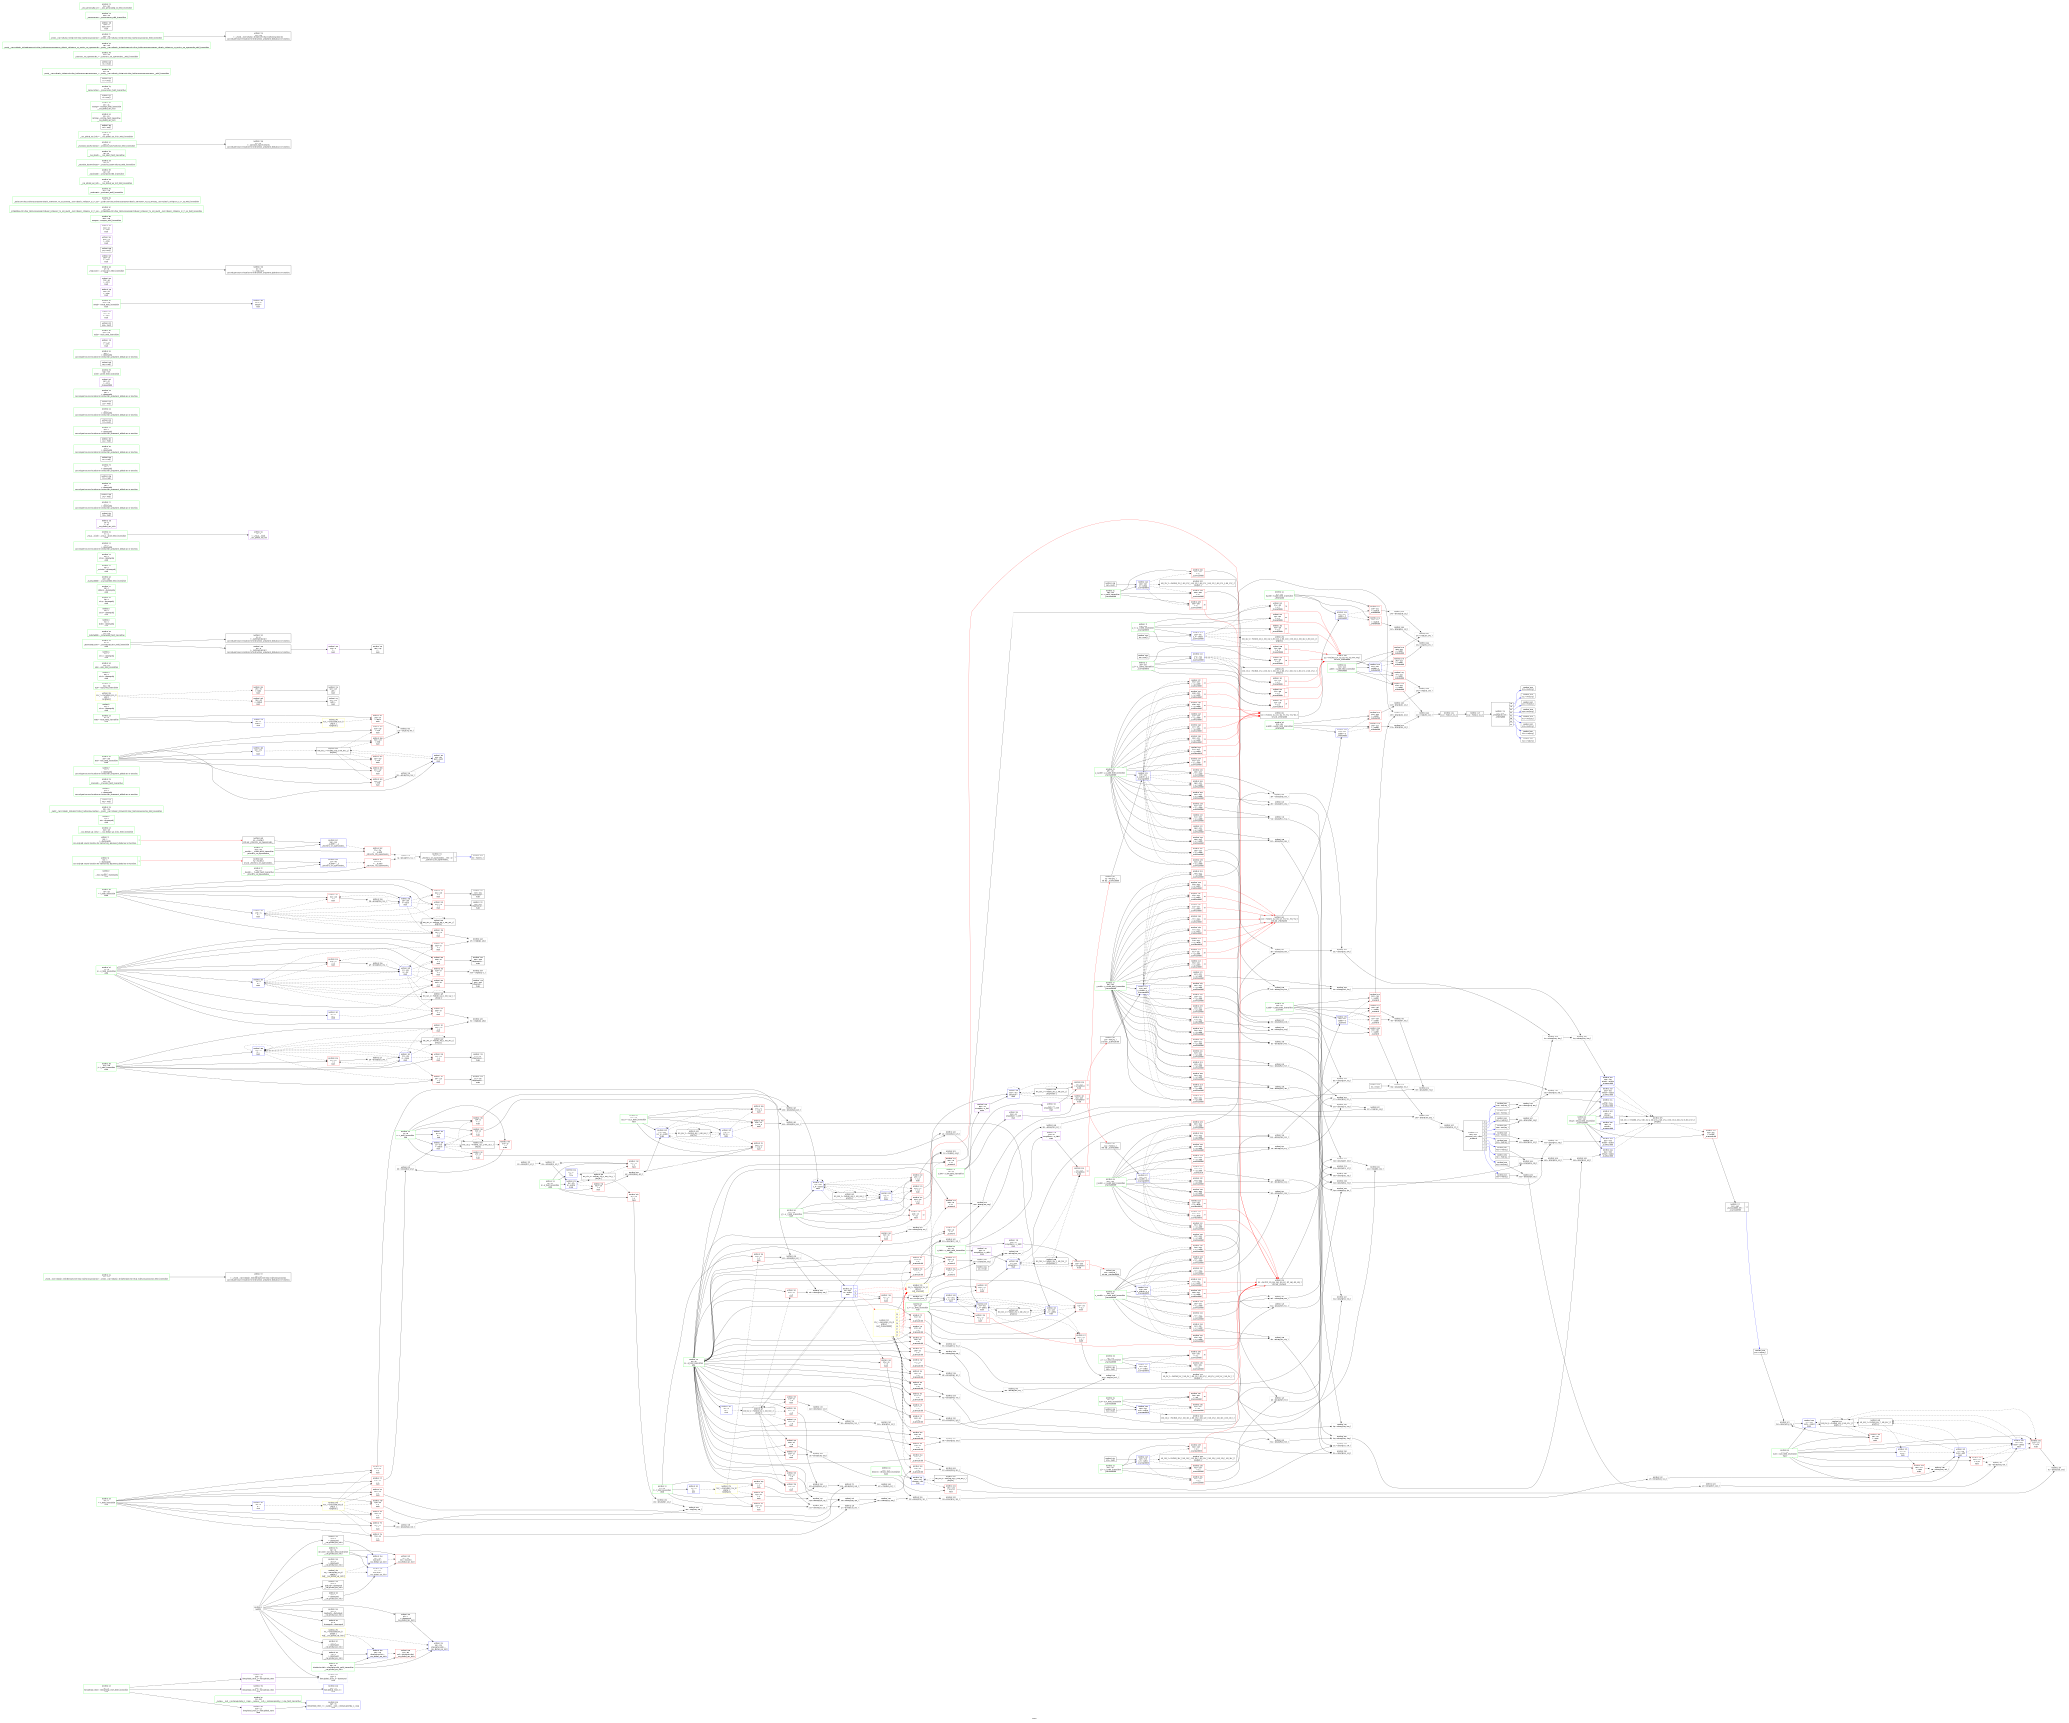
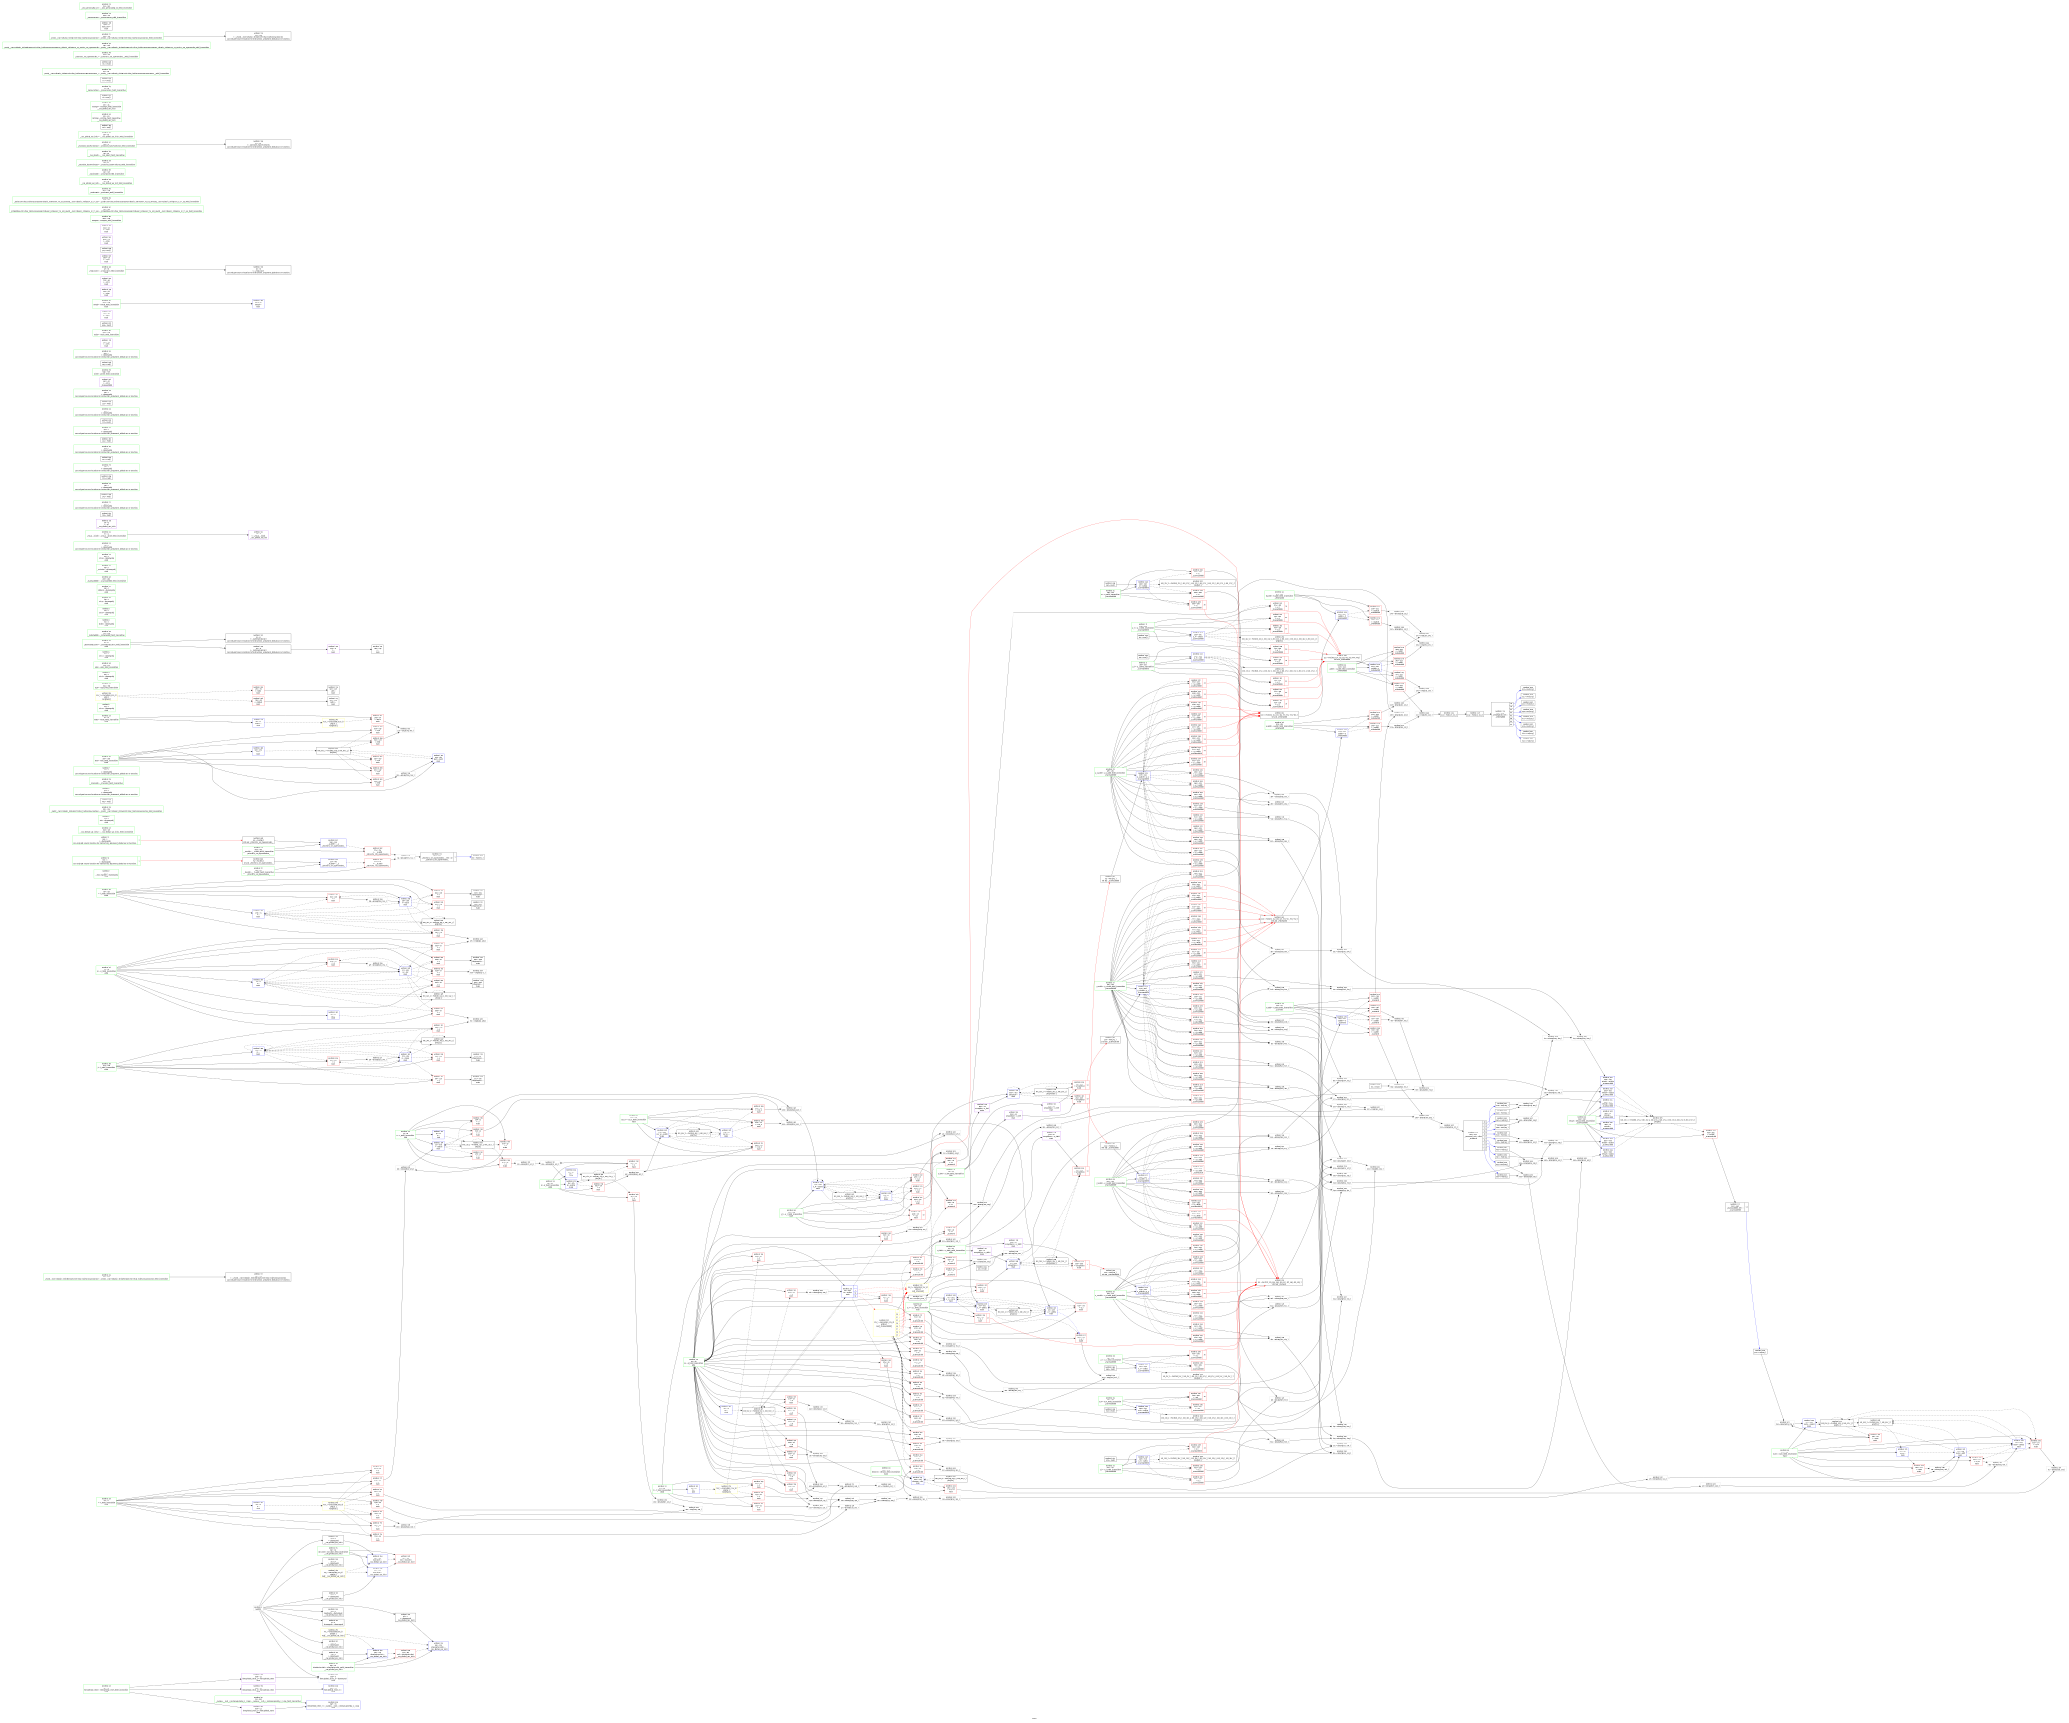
none -> (505, 1163)
(791, 1257) -> none
(1070, 1320) -> (1070, 1320)
(333, 1585) -> none
